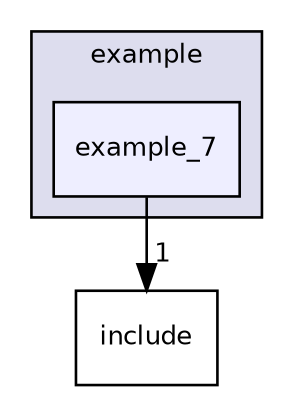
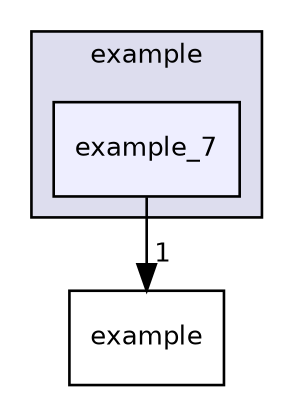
(147, 338) -> (147, 338)
